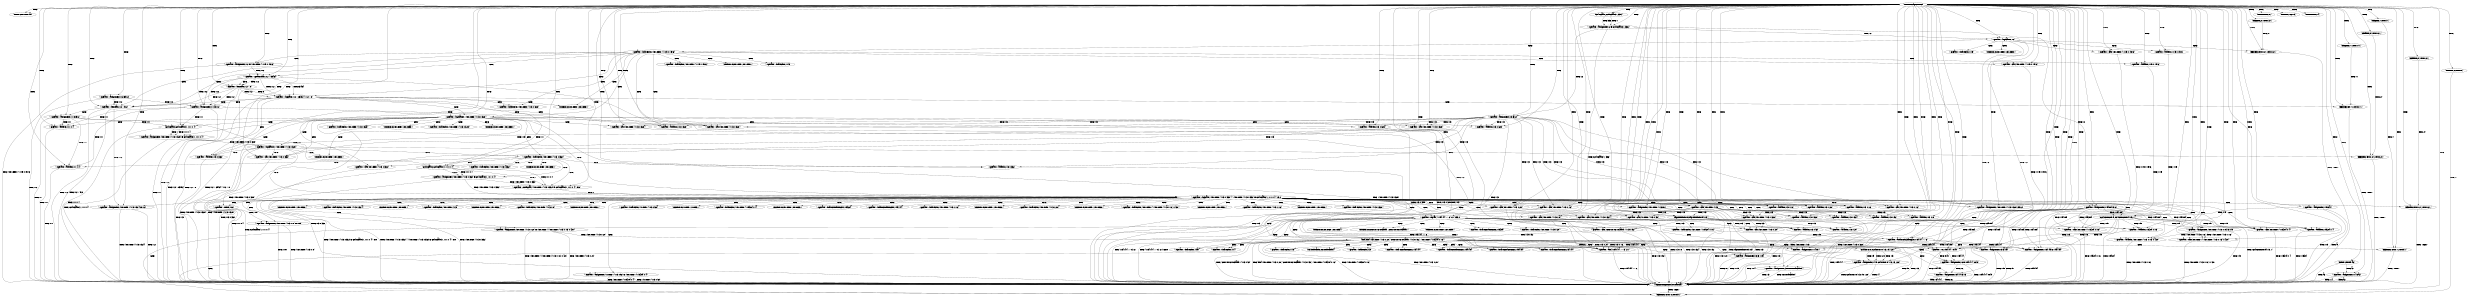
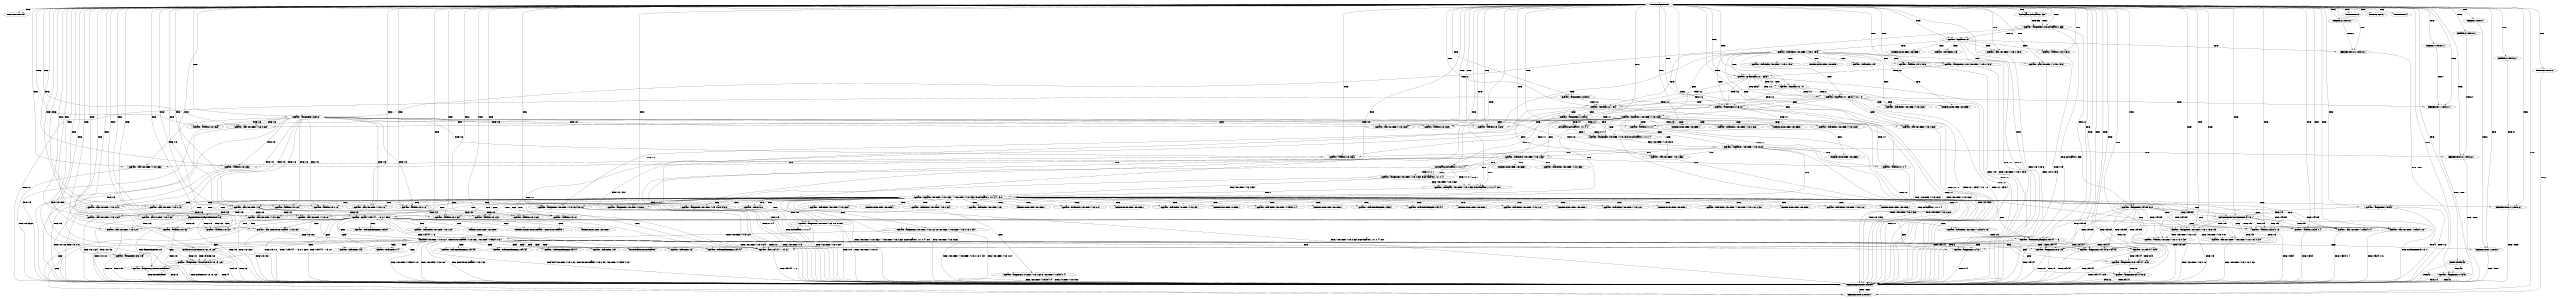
none -> (1012, 284)
